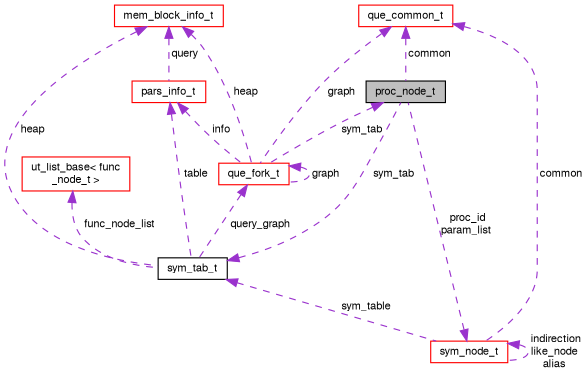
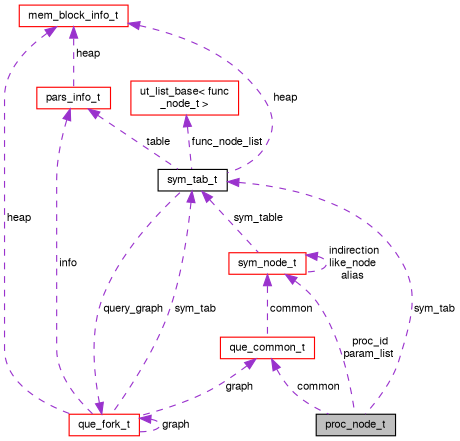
(184, 54) -> (87, 54)
(320, 133) -> (168, 314)
(537, 174) -> (267, 312)
